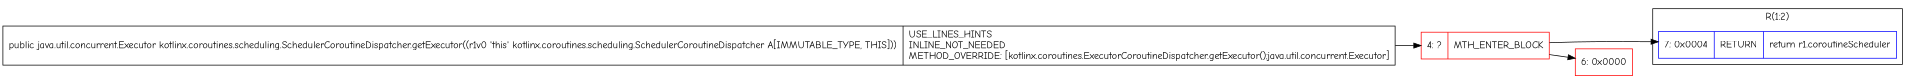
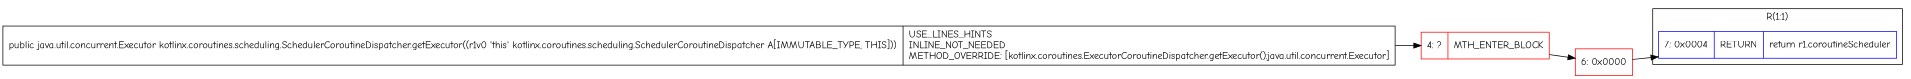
(1778, 17) -> (1778, 17)
(1600, 42) -> (1642, 58)
